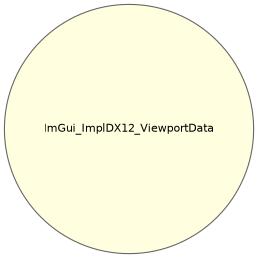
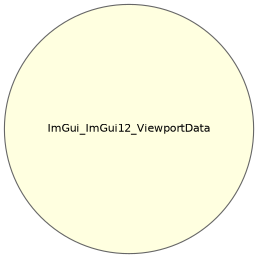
(129, 129) -> (129, 129)
